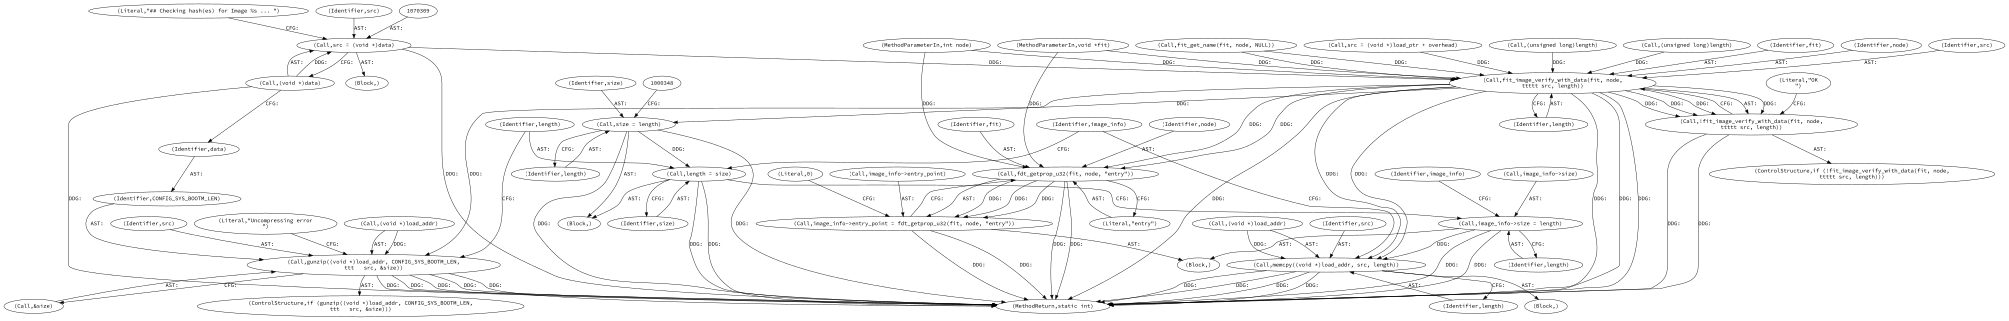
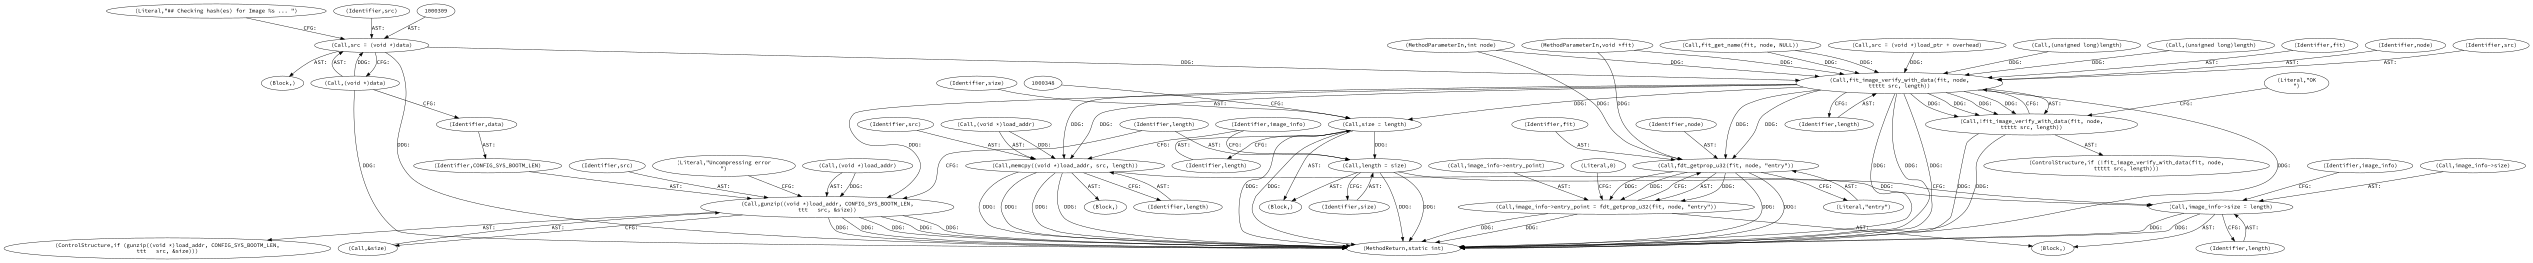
(418, 11) -> (436, 11)
(1432, 245) -> (1632, 177)
